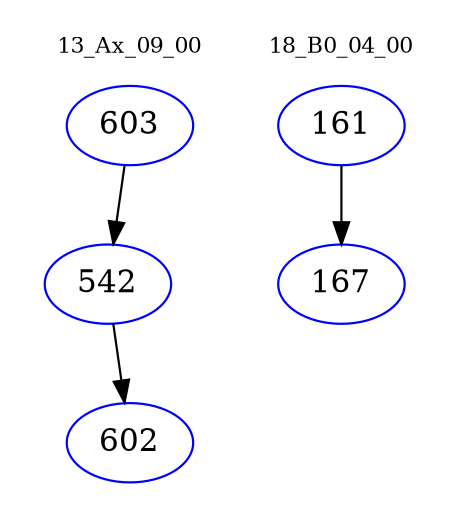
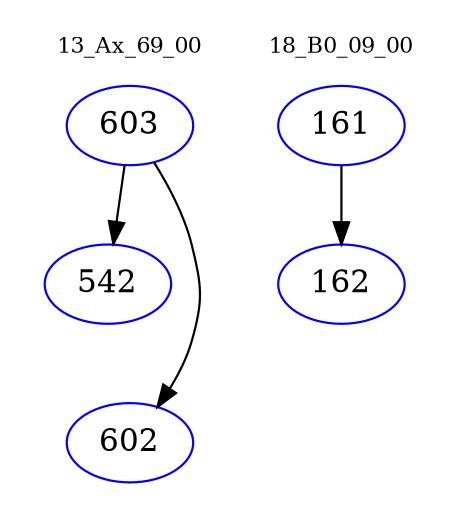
(130, 47) -> (130, 47)
(341, 47) -> (341, 47)
(341, 284) -> (341, 284)
(117, 352) -> (198, 274)
